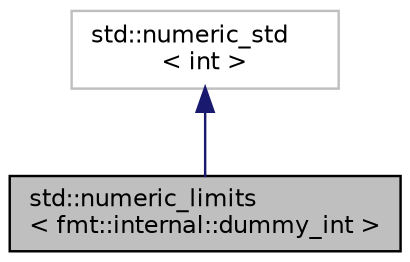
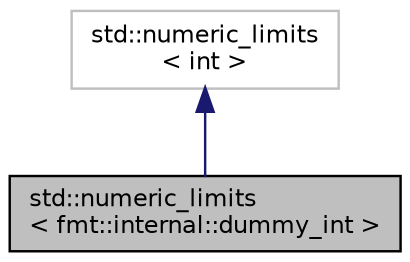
(205, 50) -> (205, 50)
